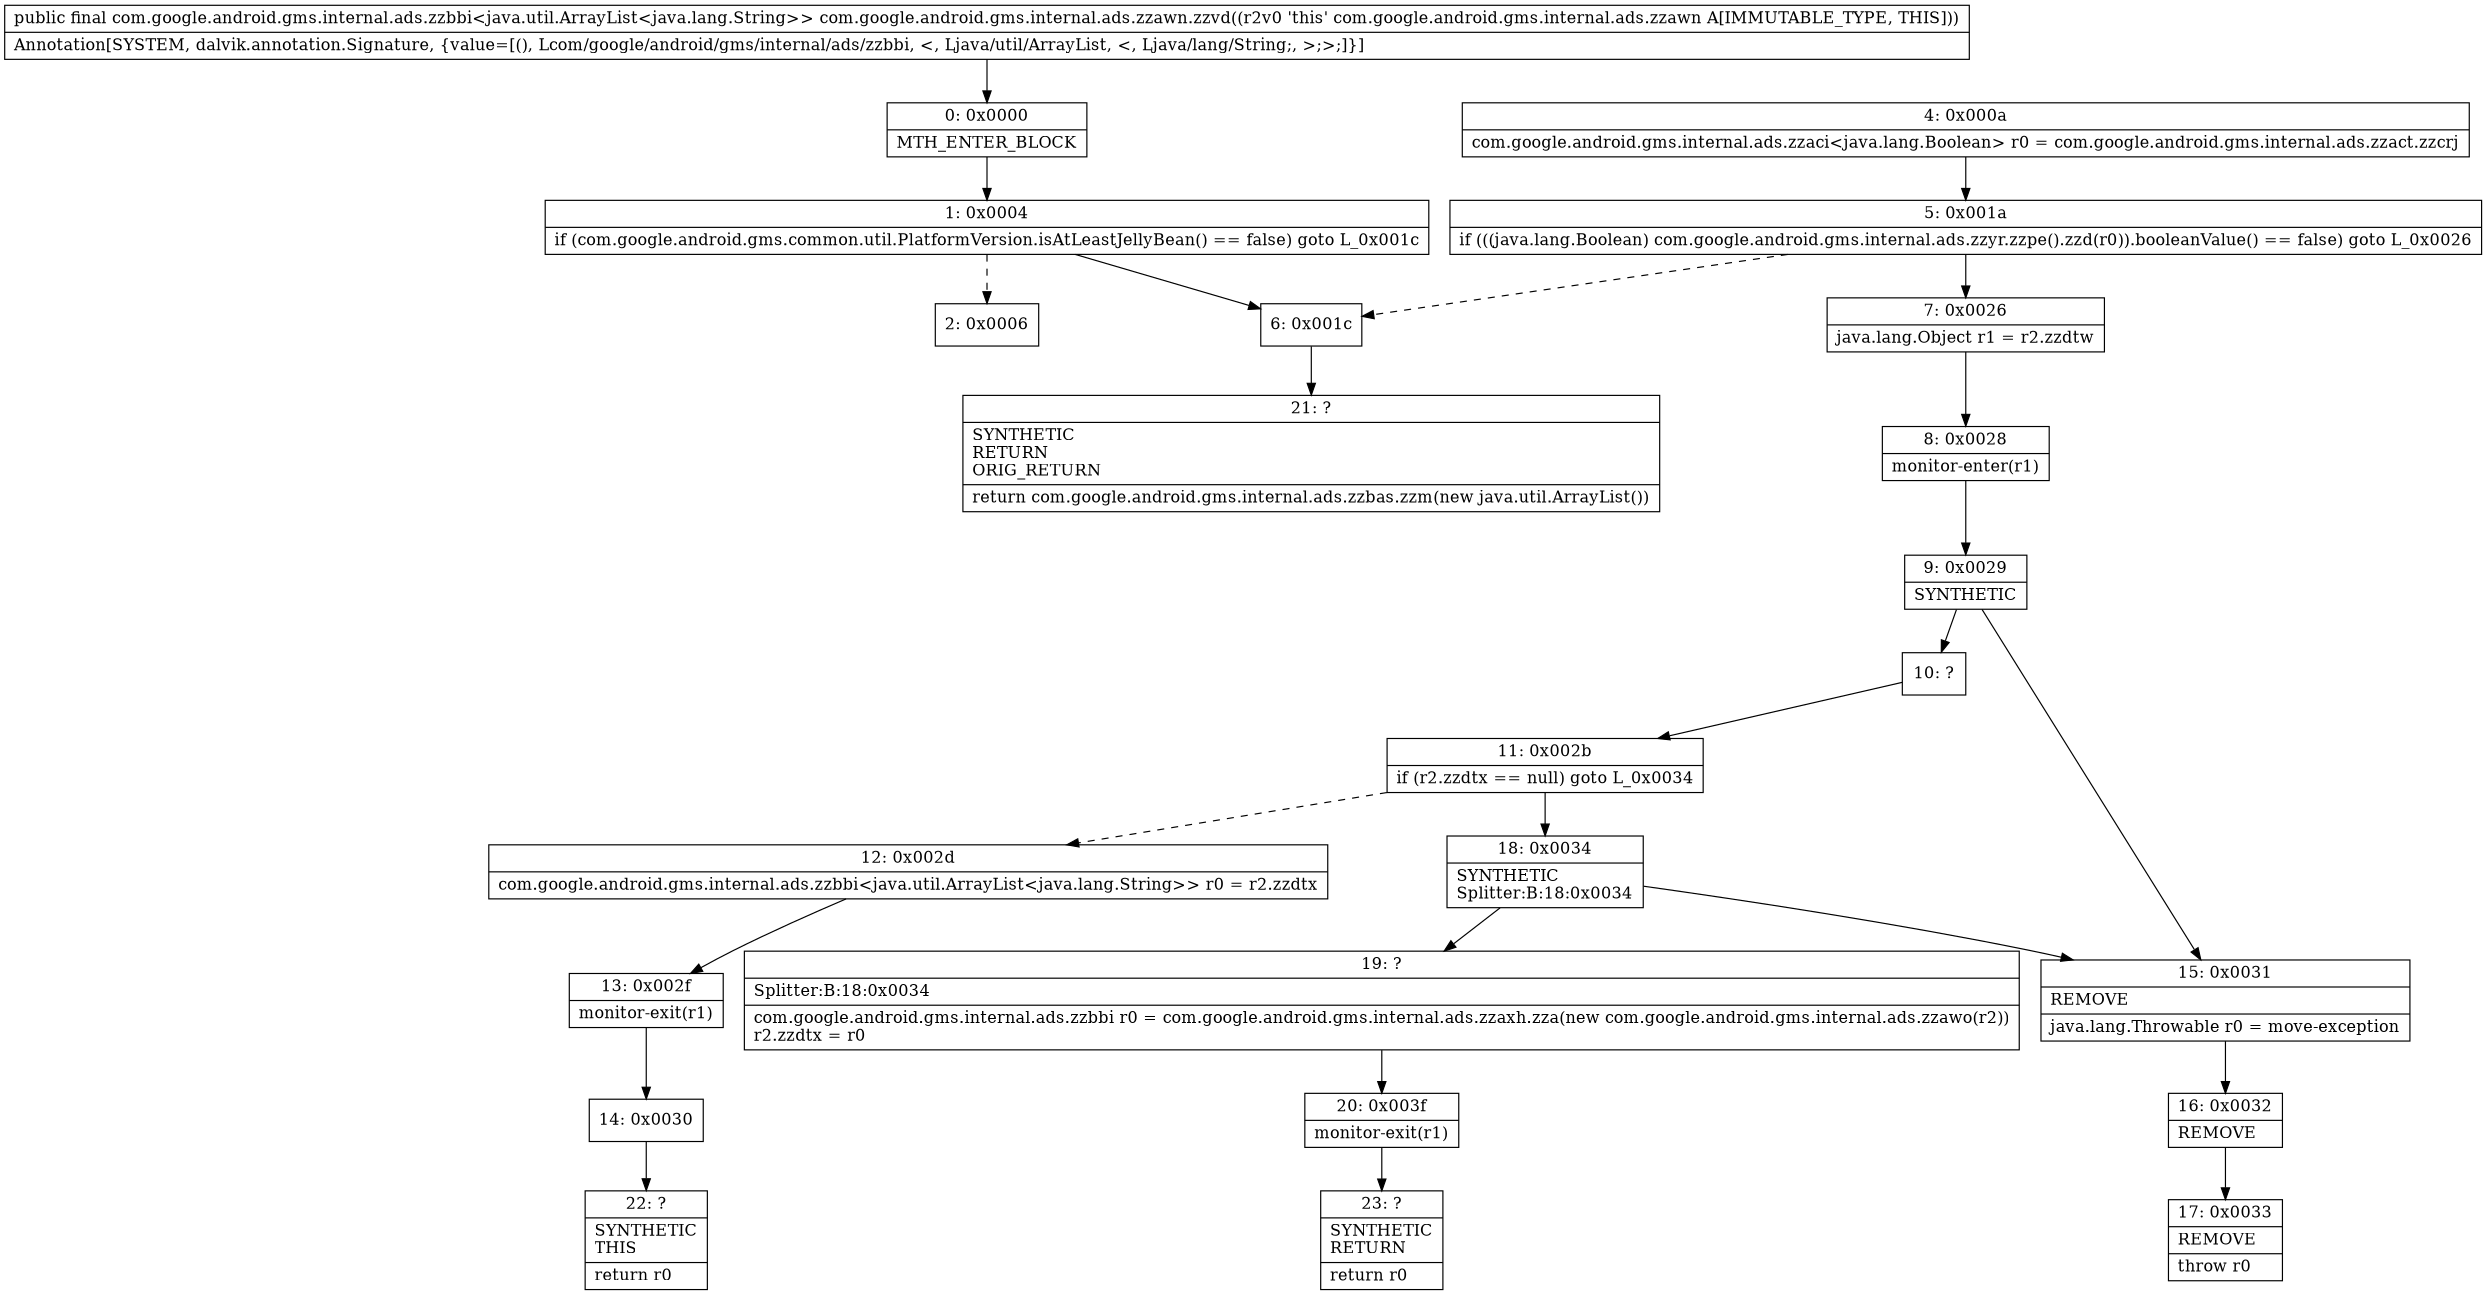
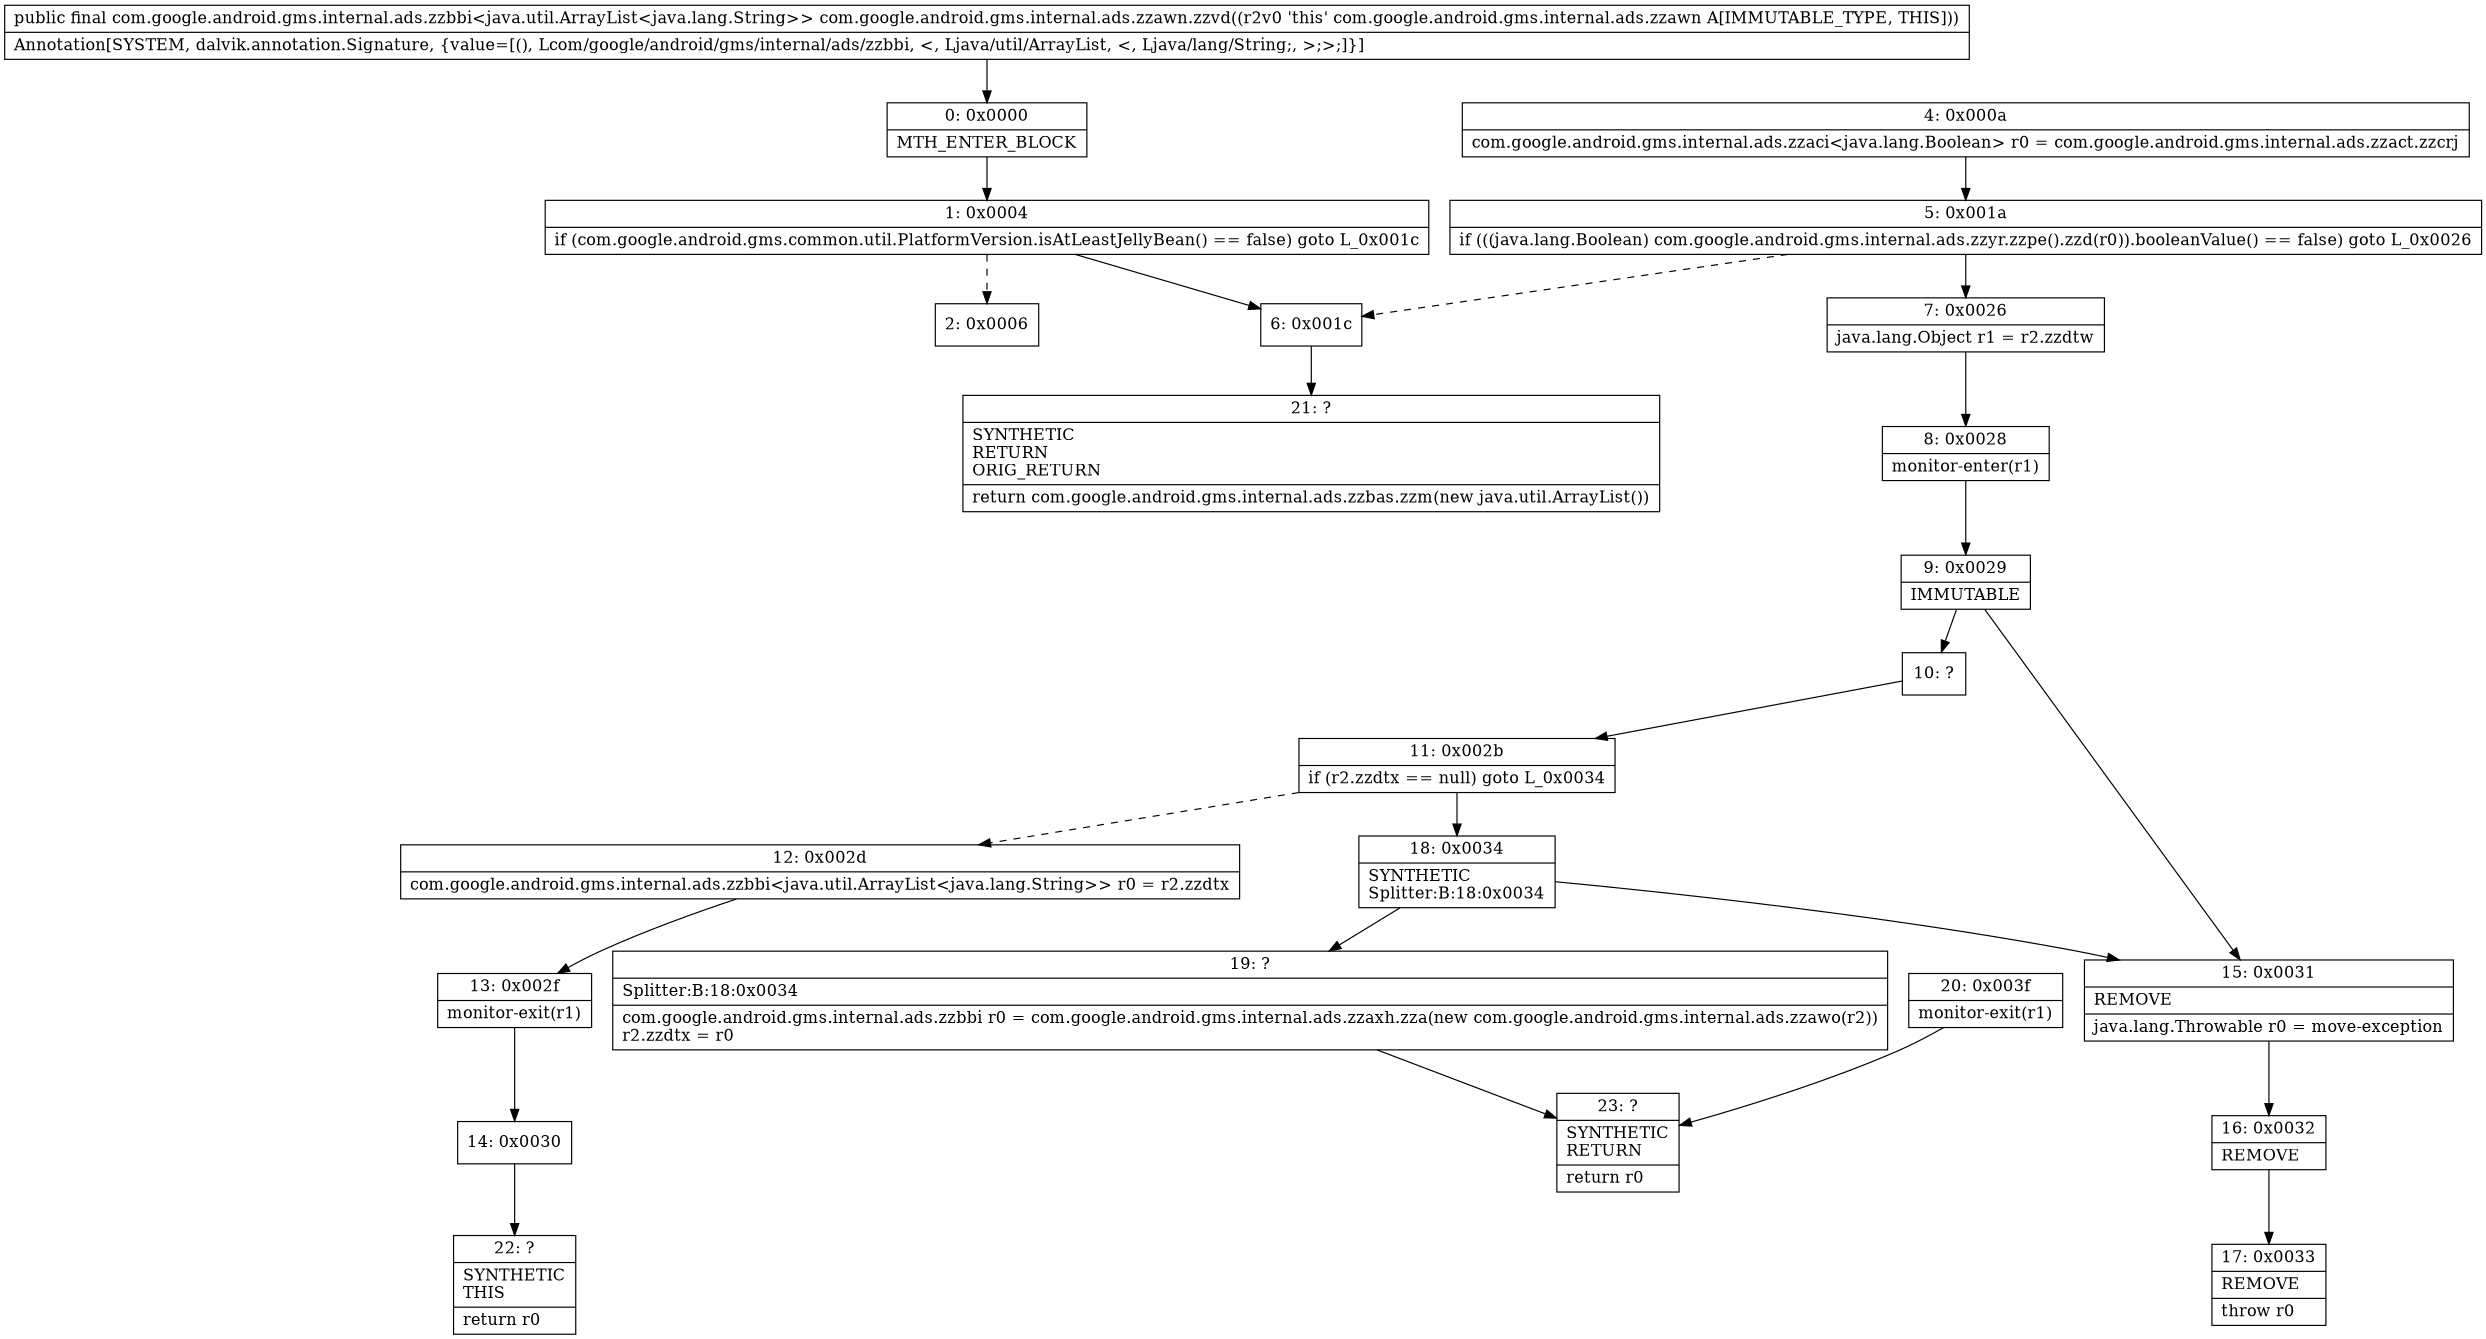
(1966, 595) -> (1966, 595)
(1382, 1066) -> (1461, 1082)
